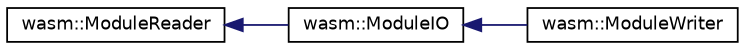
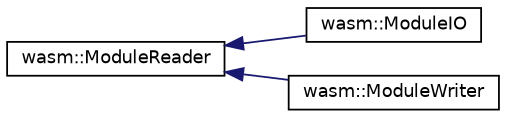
(504, 25) -> (266, 77)
